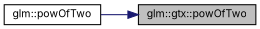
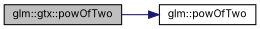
(114, 15) -> (135, 15)
